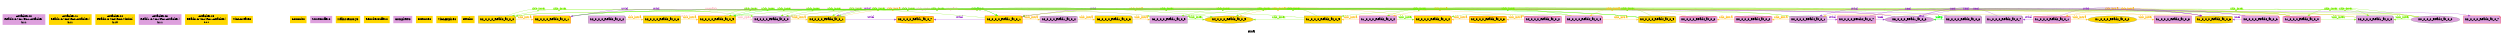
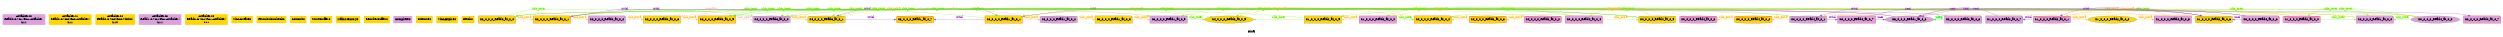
(2130, 8) -> (2132, 9)
(1402, 9) -> (1343, 9)
(1244, 11) -> none
(2145, 17) -> (2145, 17)
none -> (271, 20)
(321, 20) -> (321, 20)
none -> (578, 20)
(1753, 20) -> (1753, 20)
(1857, 20) -> (1857, 20)
